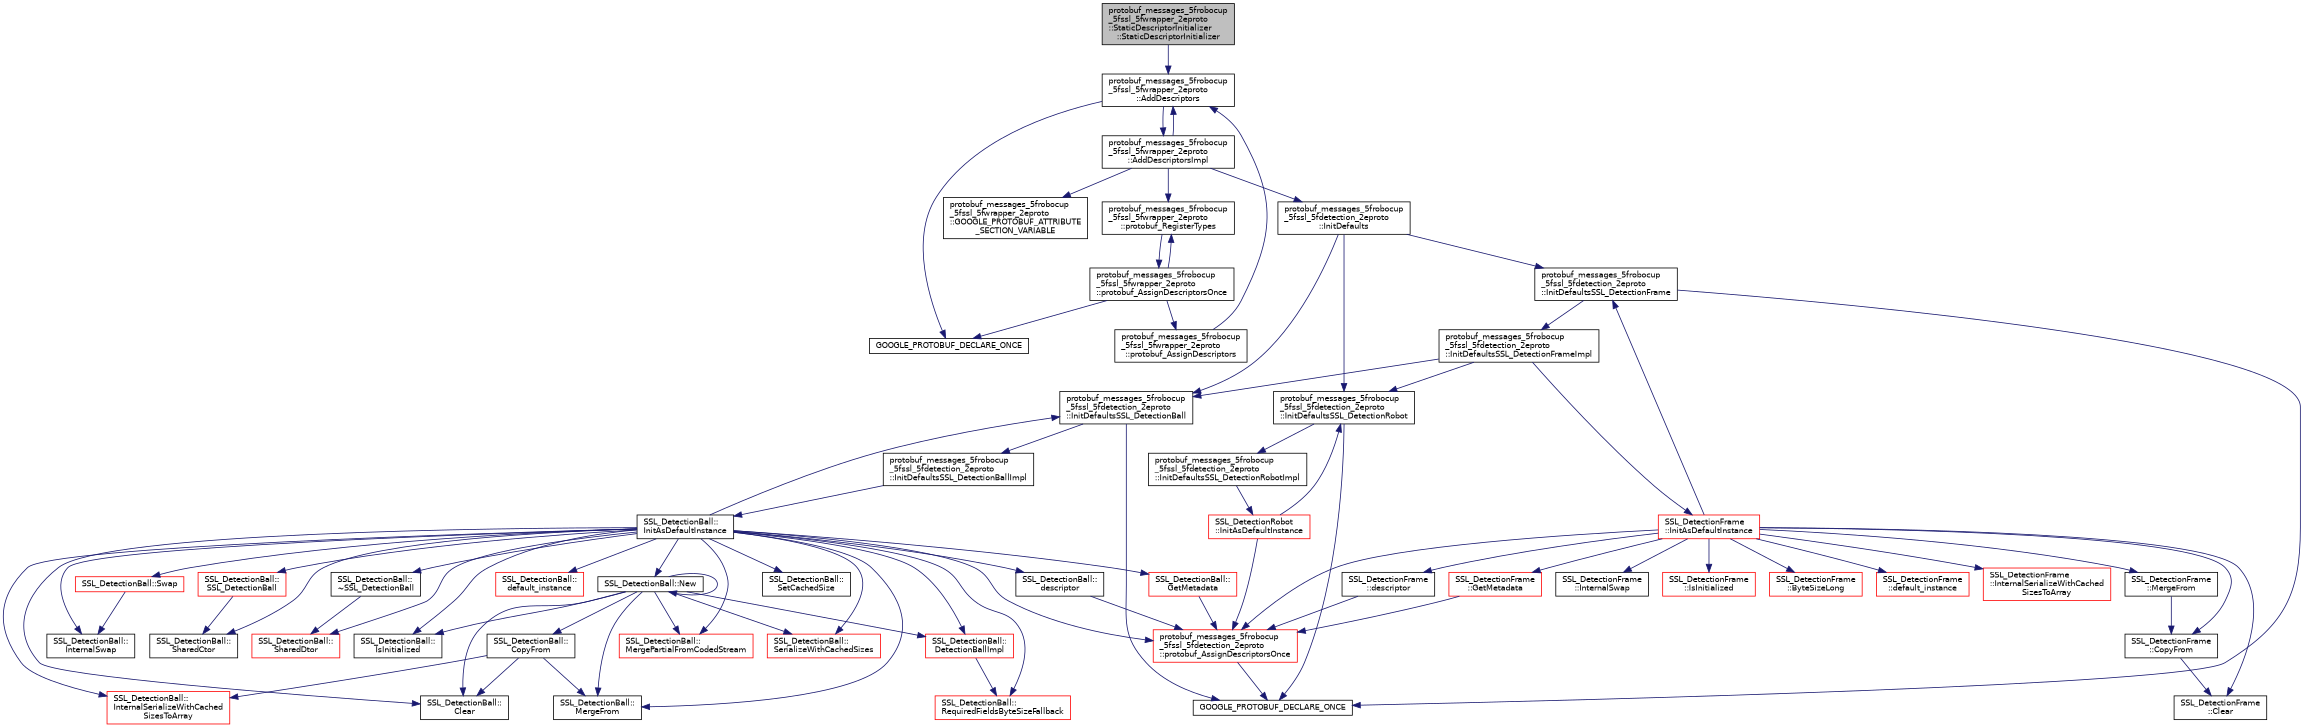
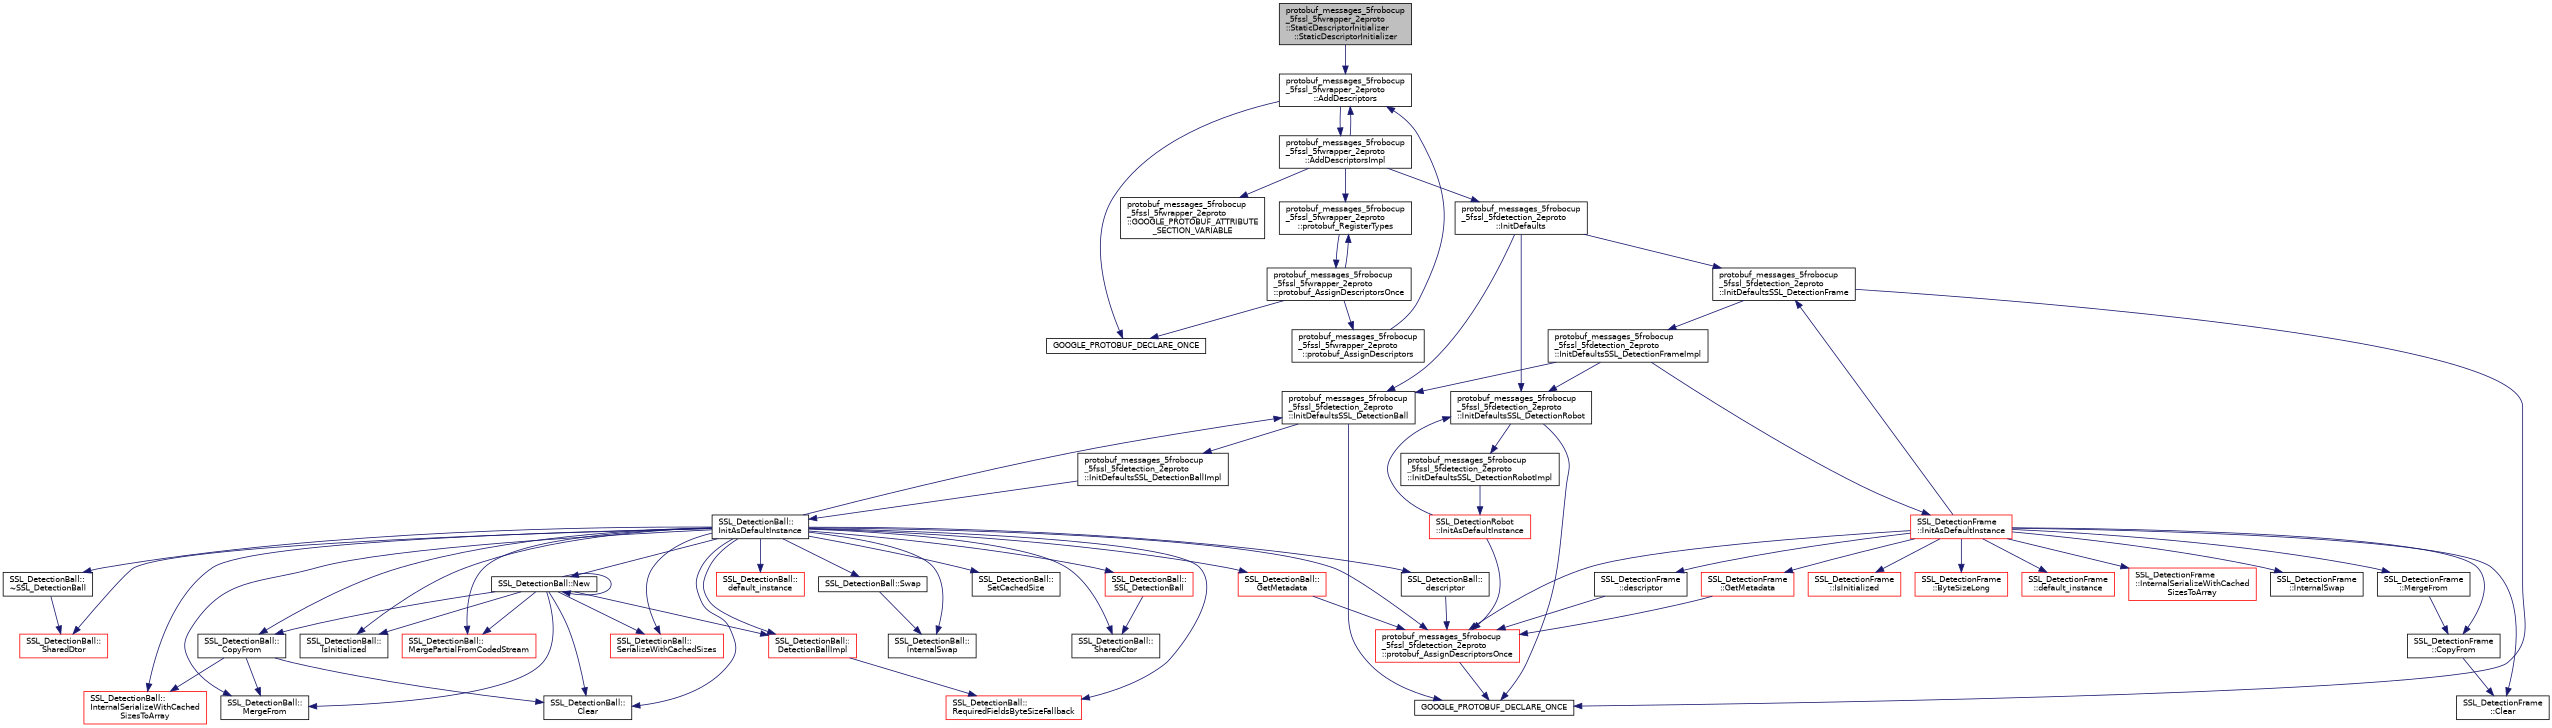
none -> (470, 551)
(130, 584) -> (873, 584)
